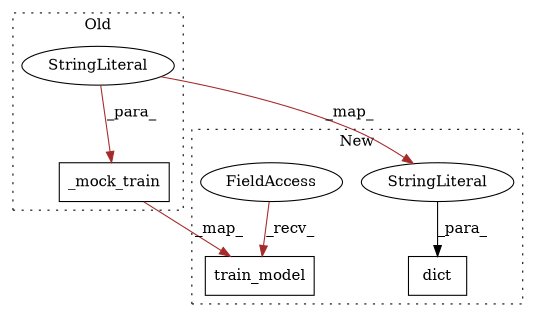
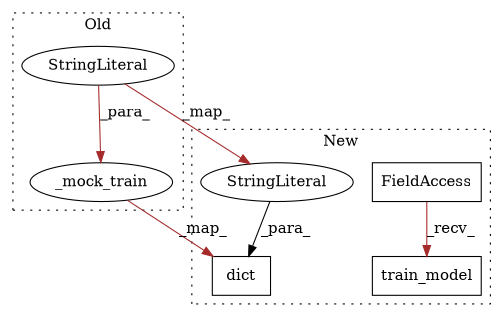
(114, 182) -> (101, 182)
(272, 182) -> (427, 182)
(182, 226) -> (166, 225)
